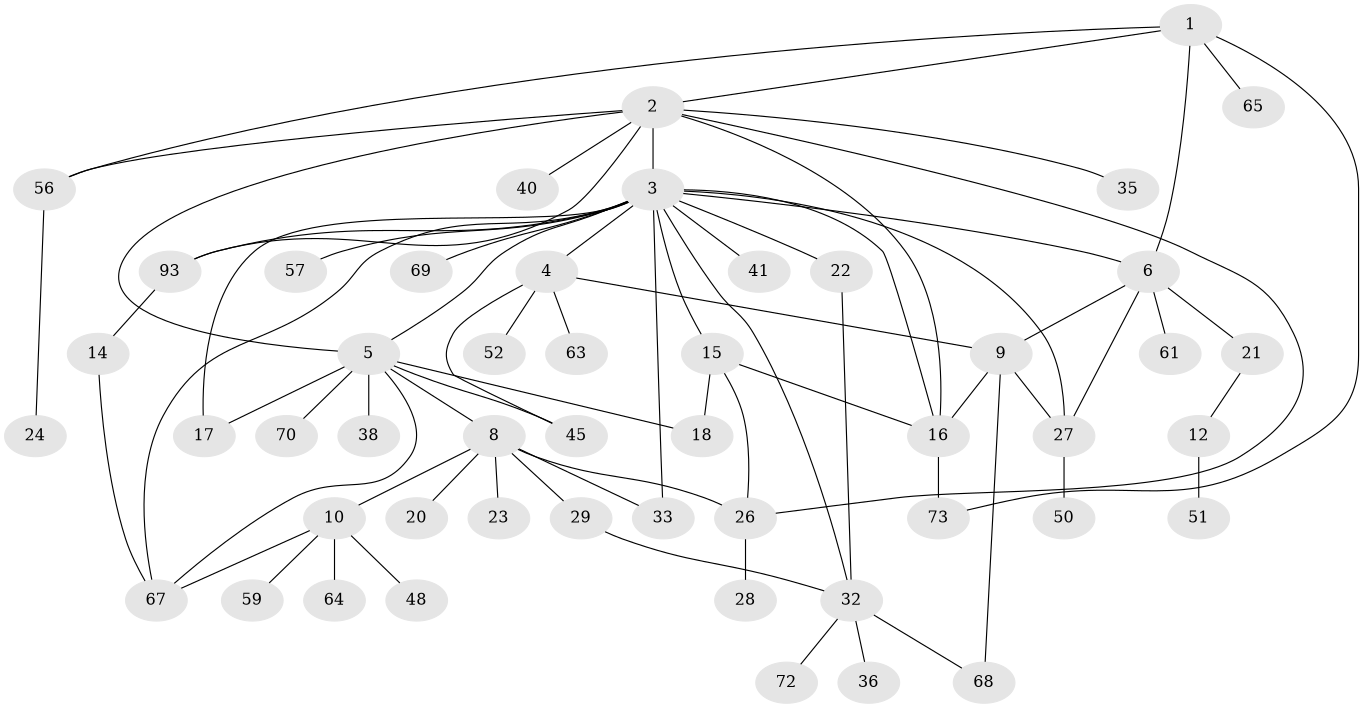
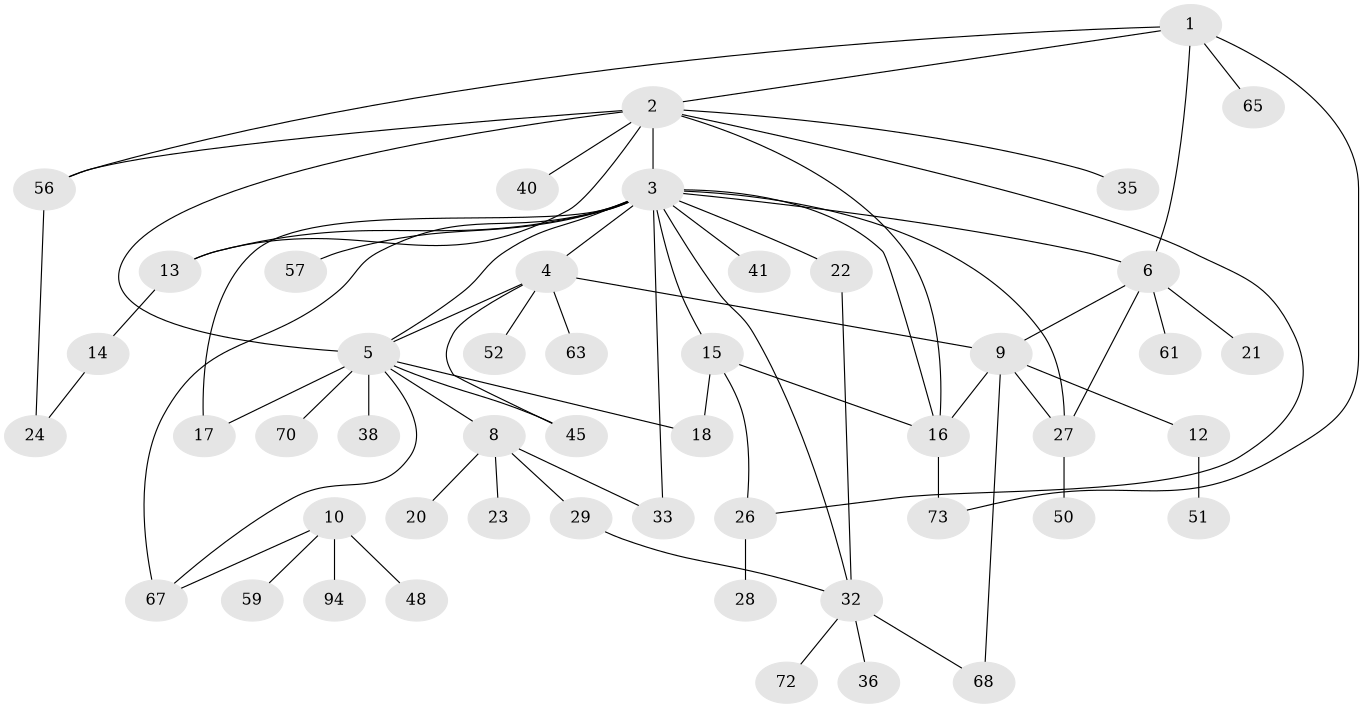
(170, 272) -> (170, 272)
(421, 272) -> none
none -> (458, 313)
(1226, 395) -> (1100, 395)
(415, 477) -> none
(620, 477) -> none
(111, 481) -> (67, 395)
(335, 601) -> (335, 601)
